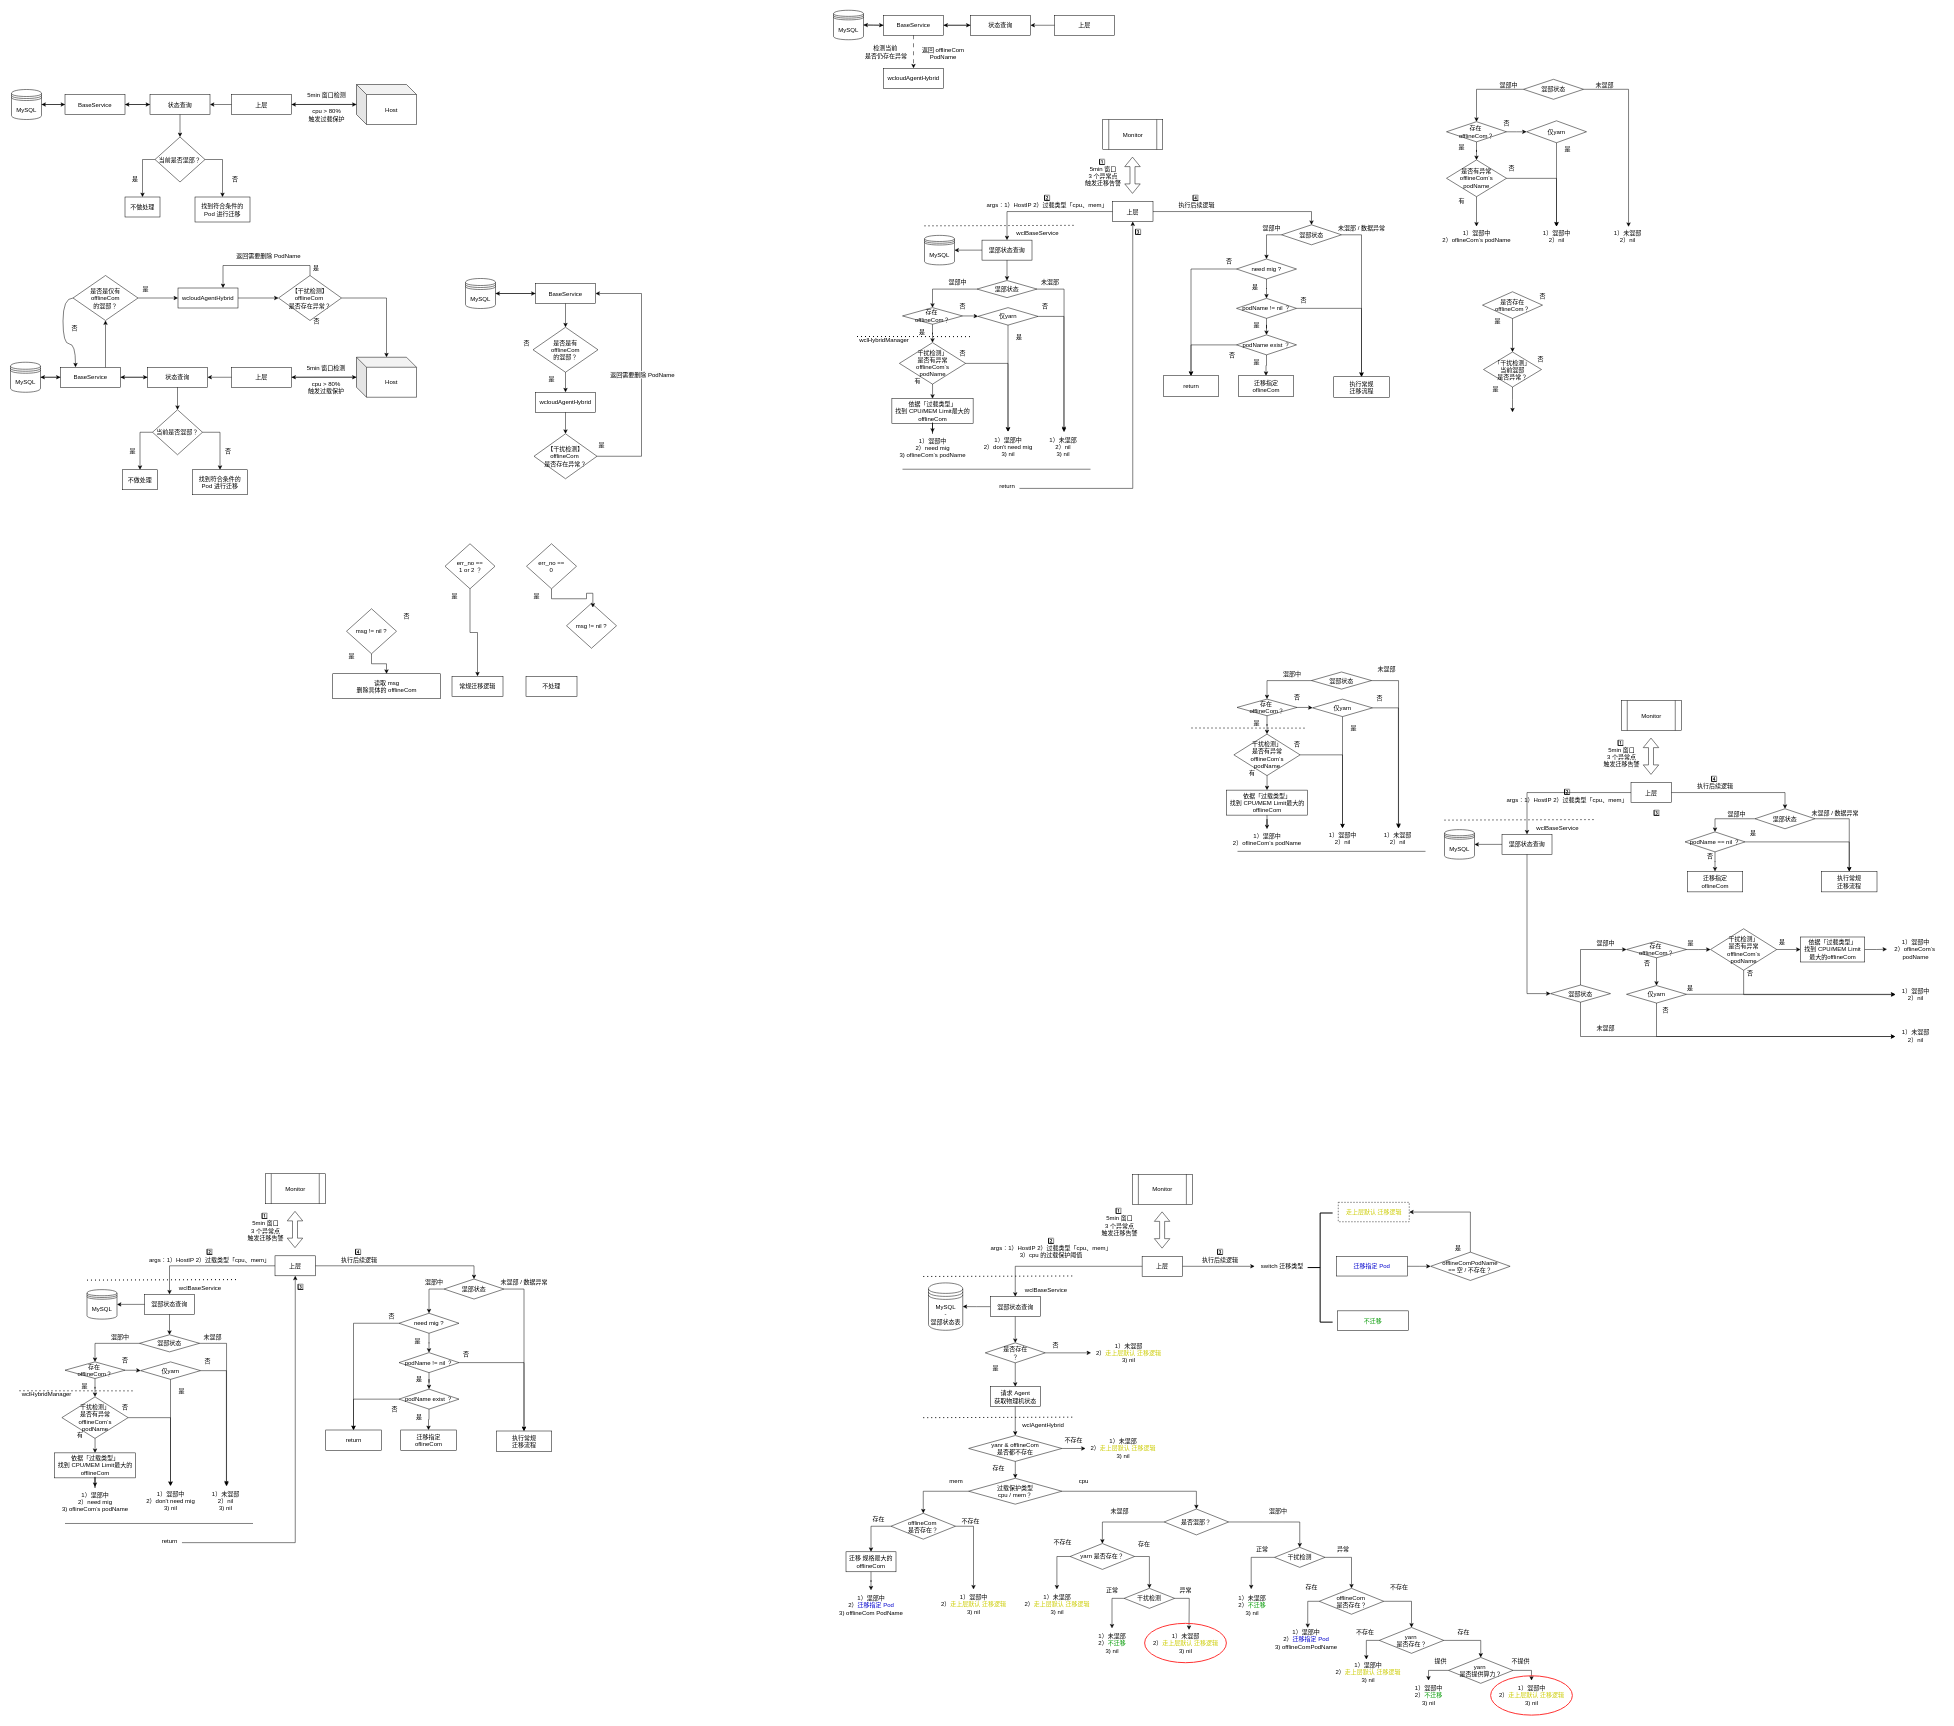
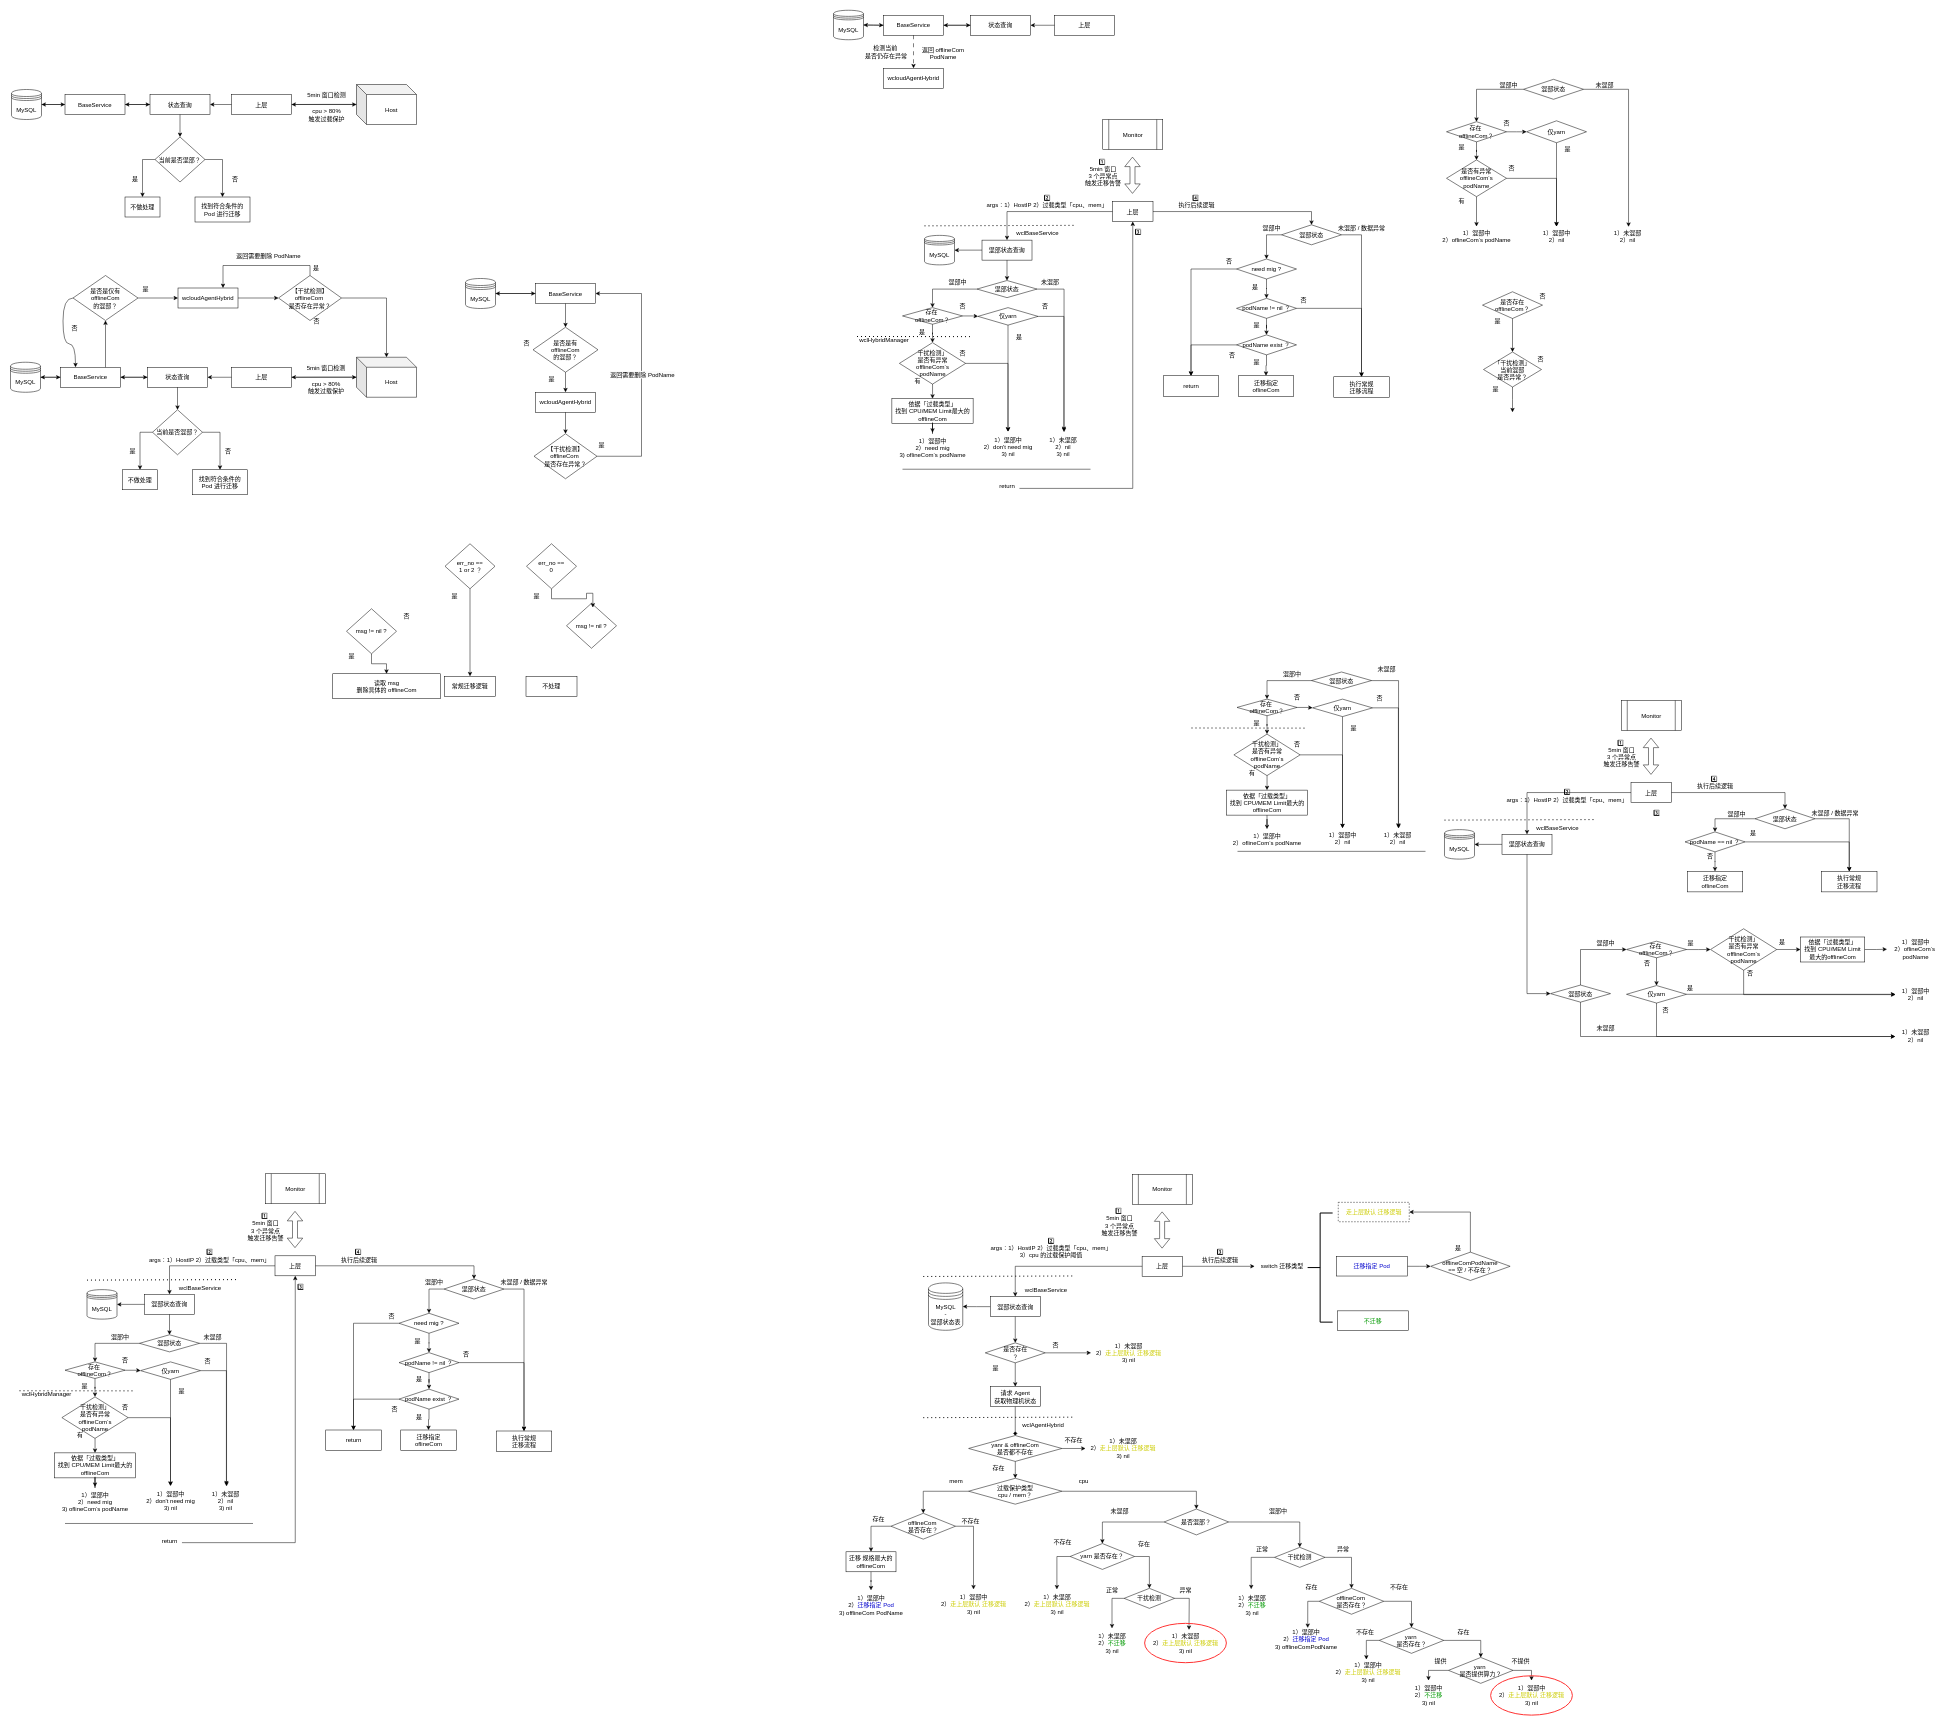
(477, 686) -> (470, 686)
(1015, 1430) -> (1015, 1430)
